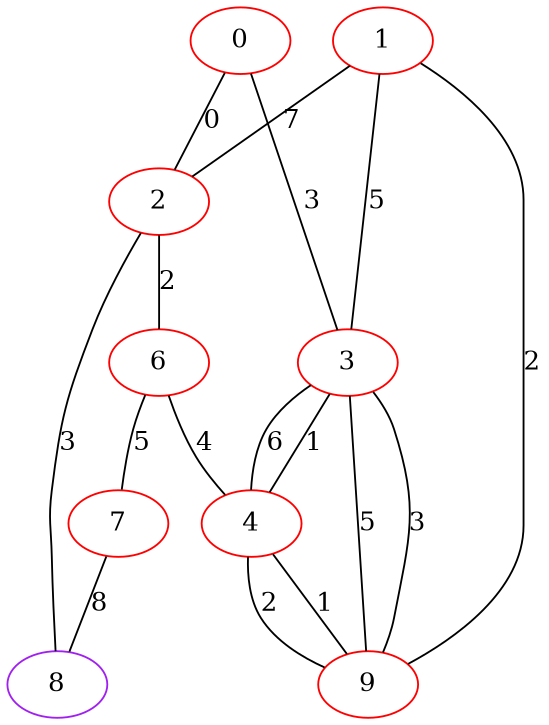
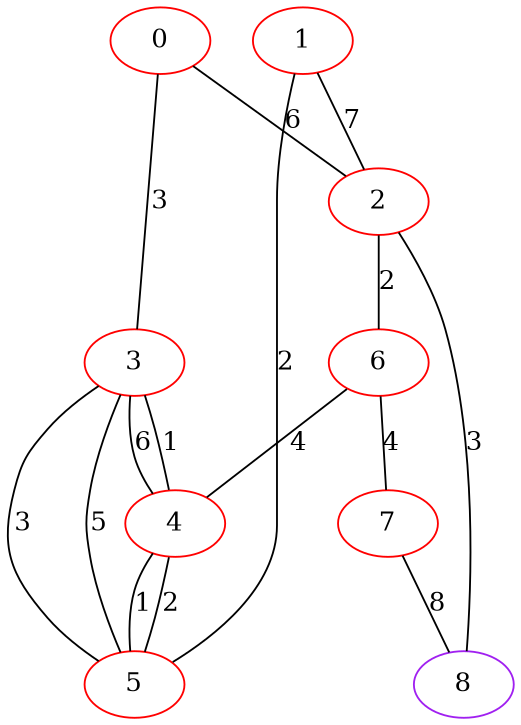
(213, 121) -> (294, 121)
(365, 202) -> none
(142, 443) -> (392, 443)
(368, 684) -> (135, 684)
